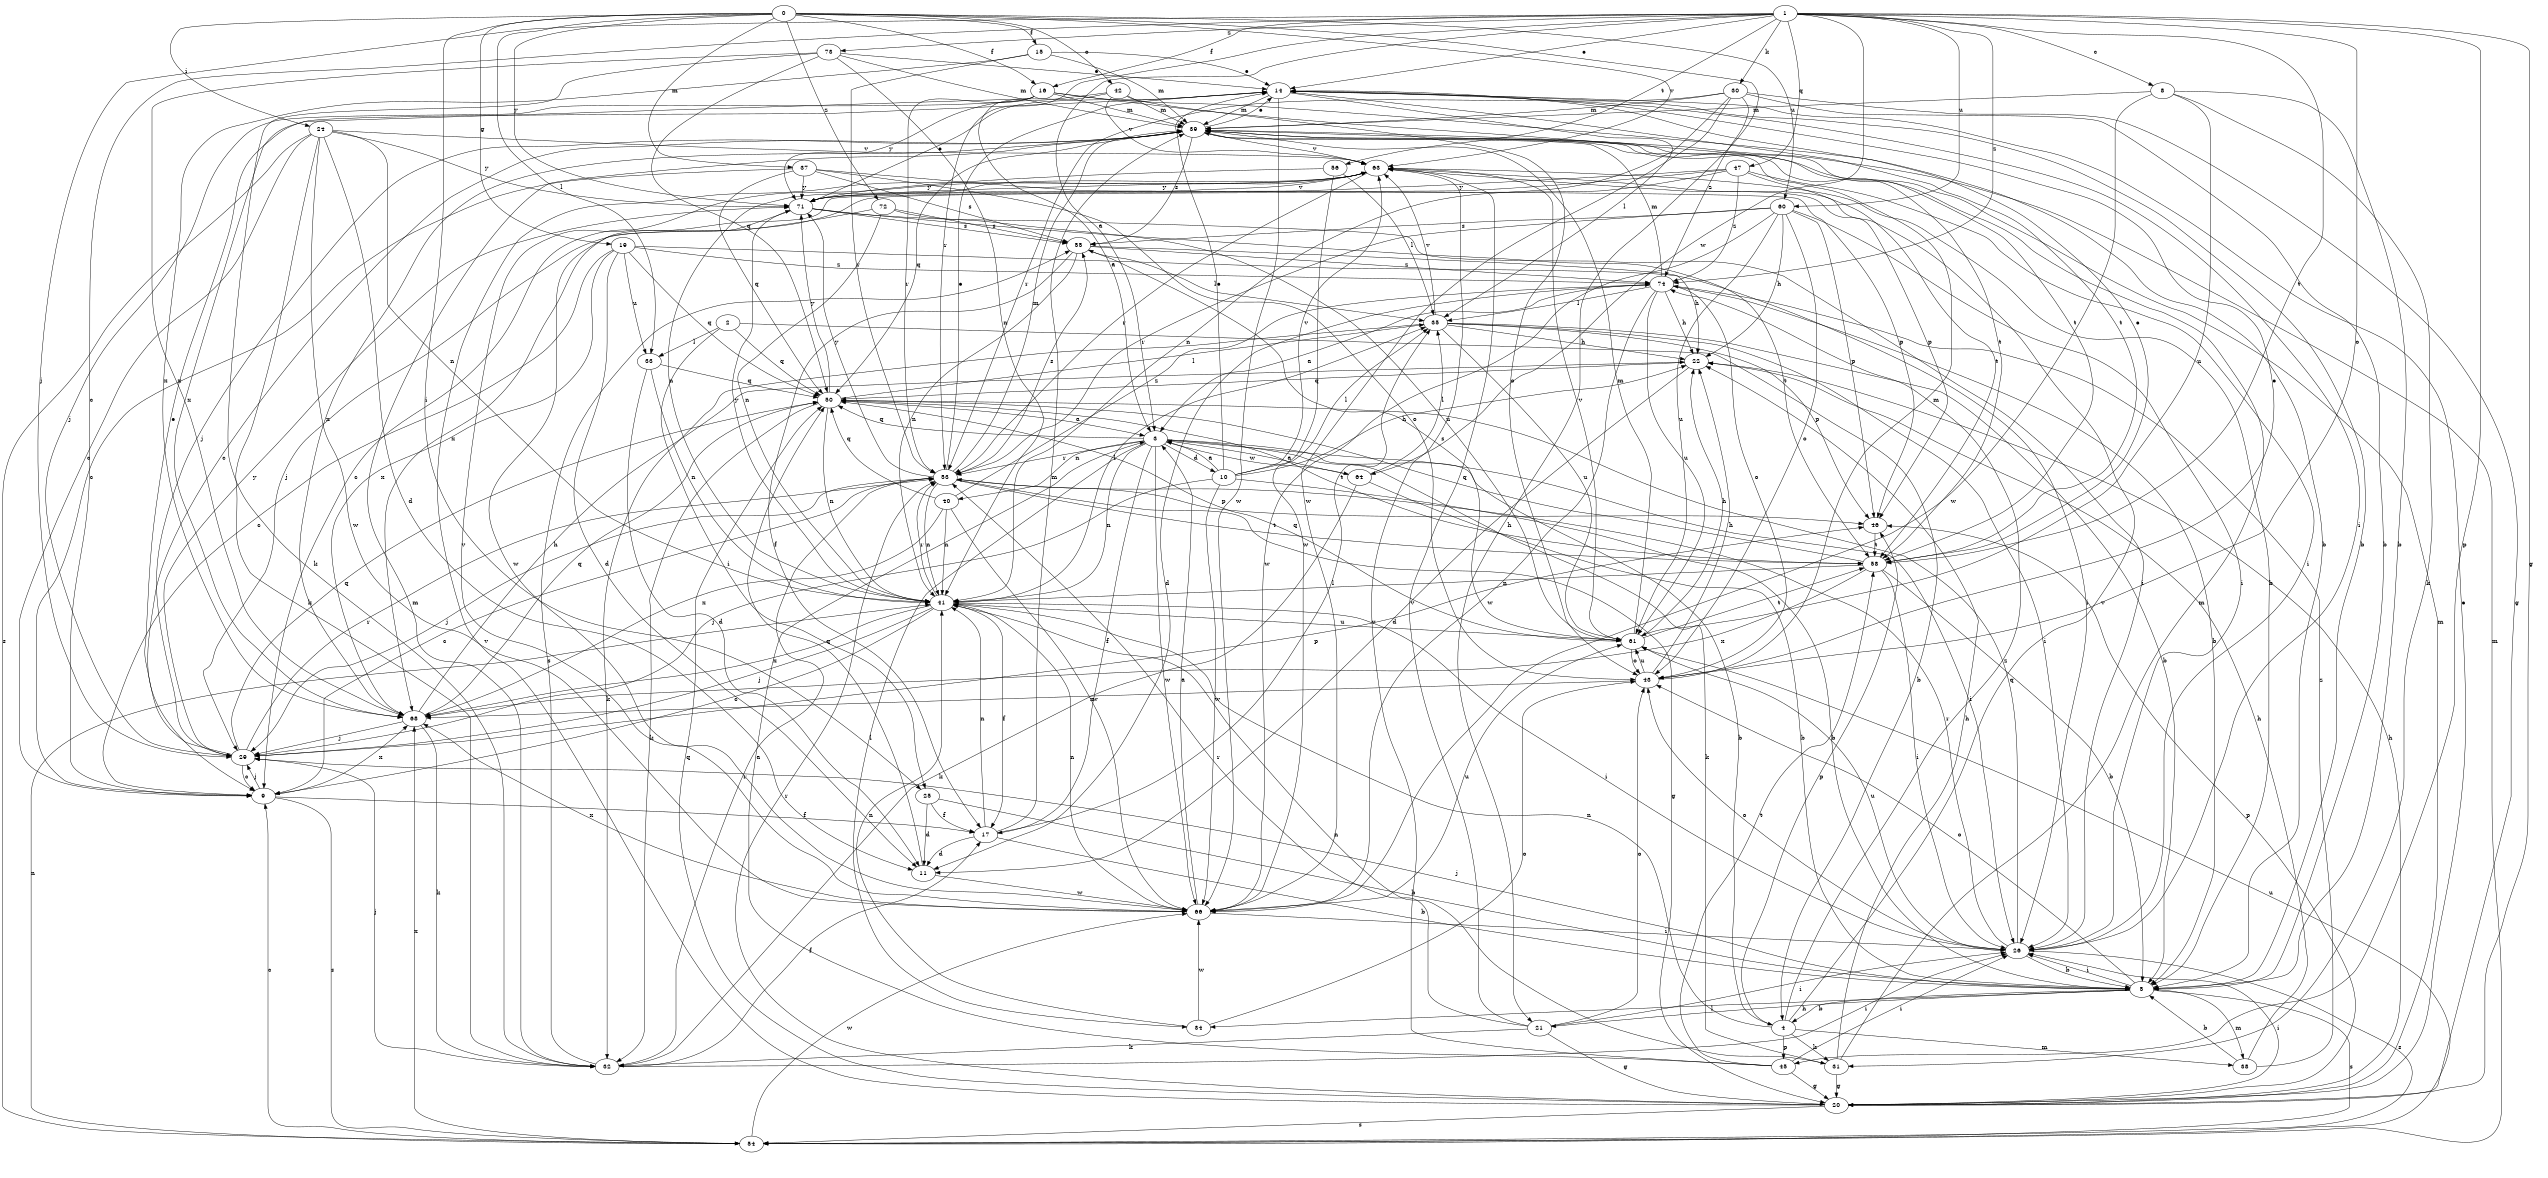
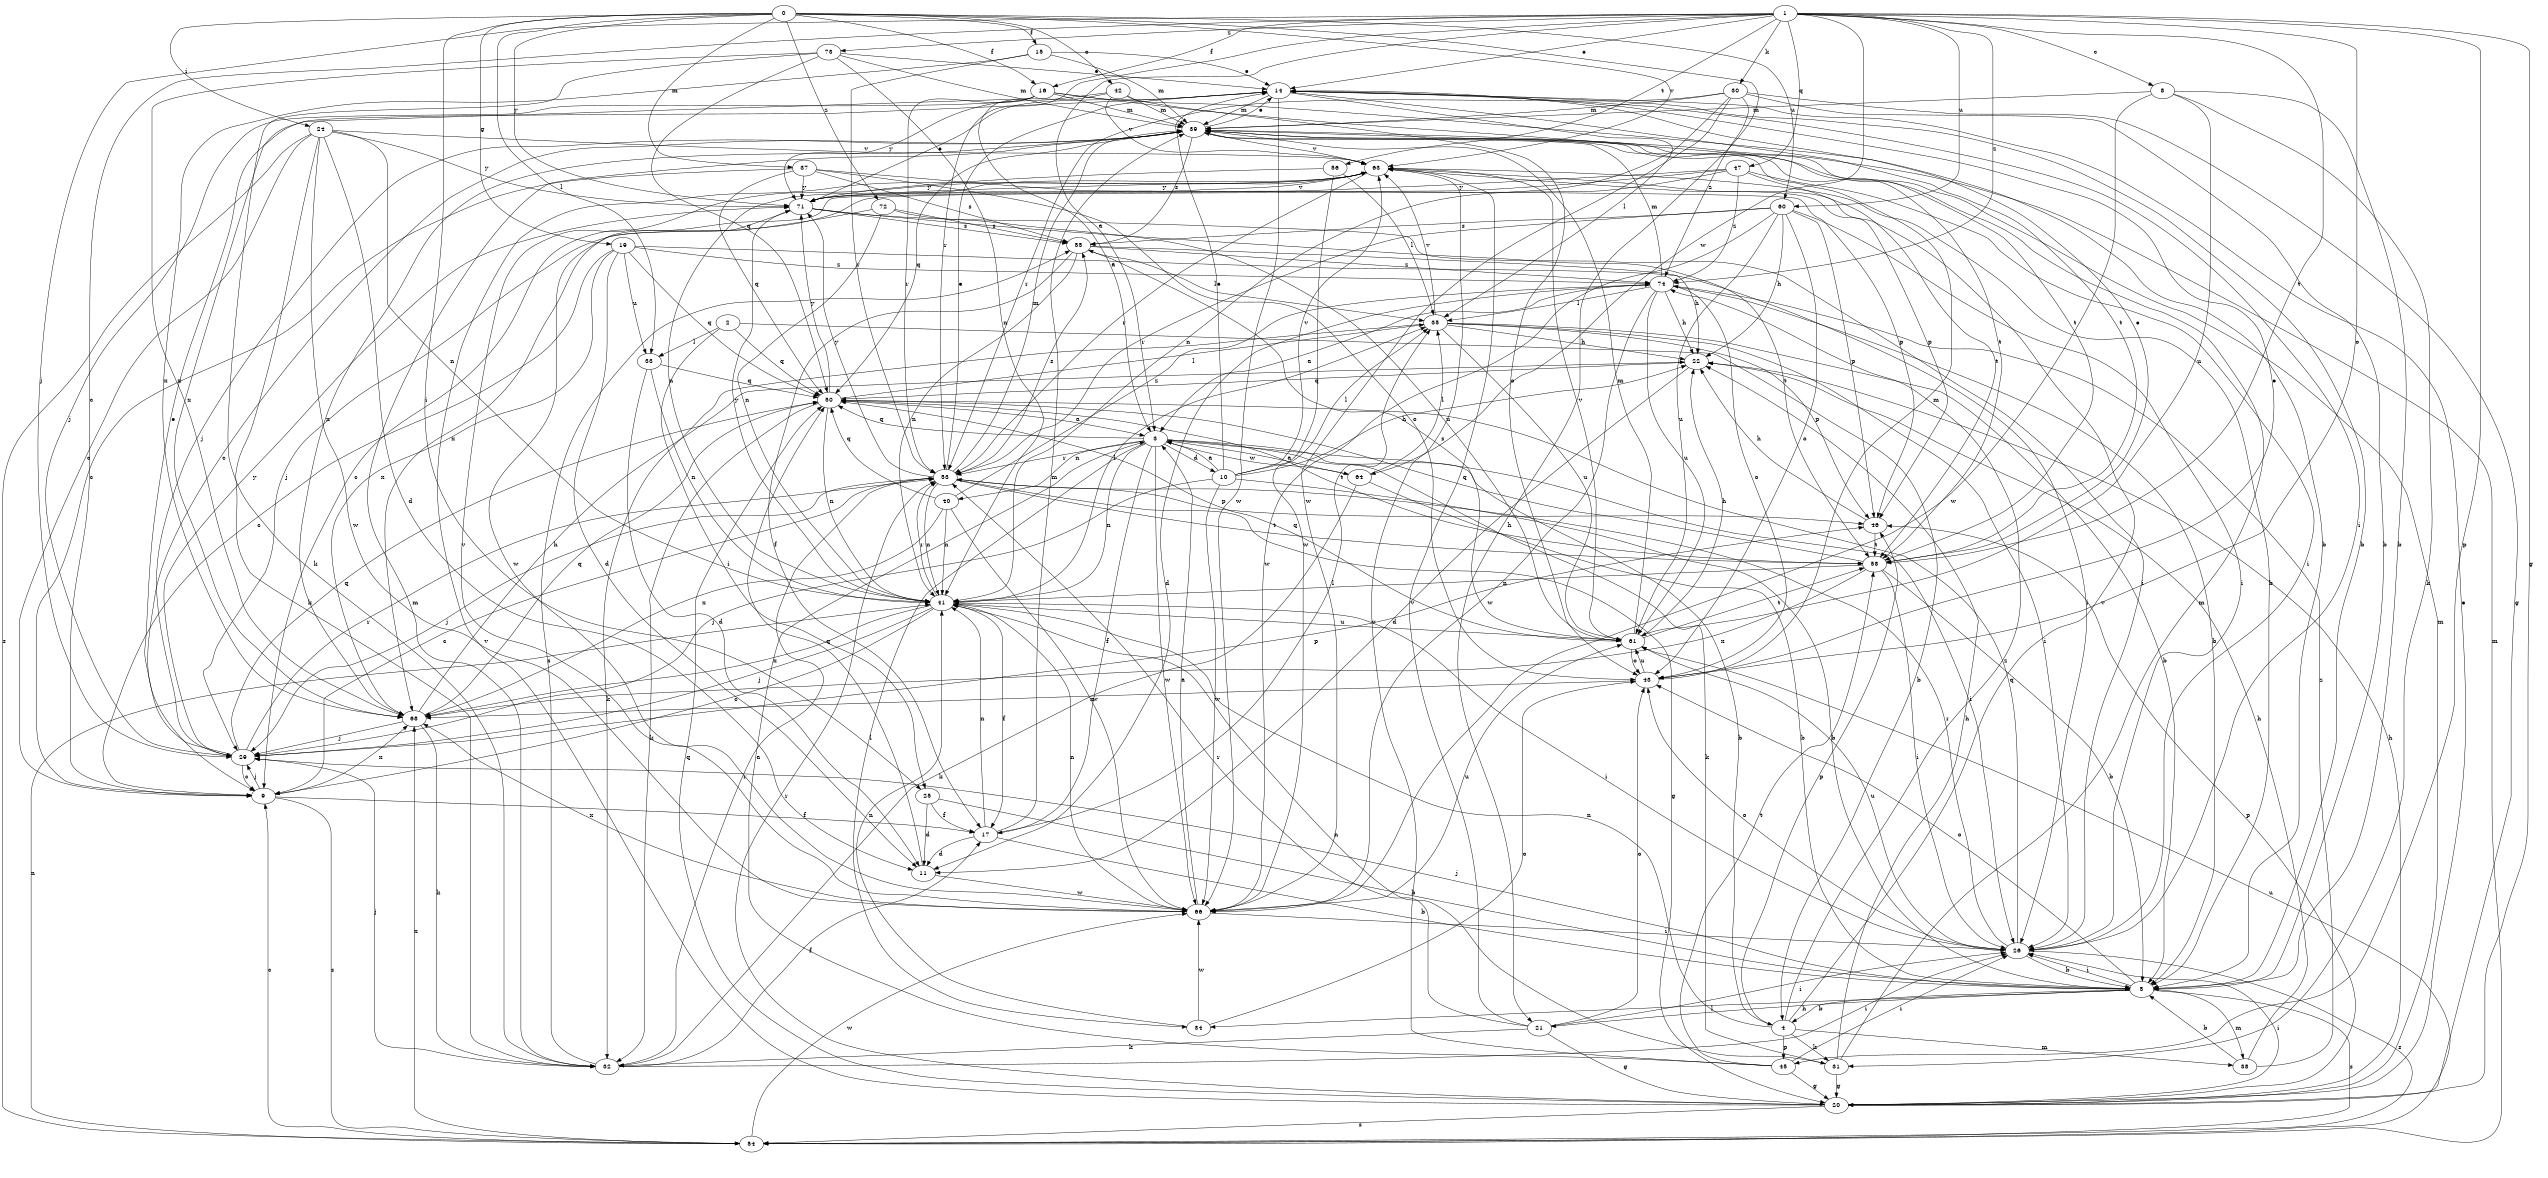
(1724, 539) -> (1772, 460)
